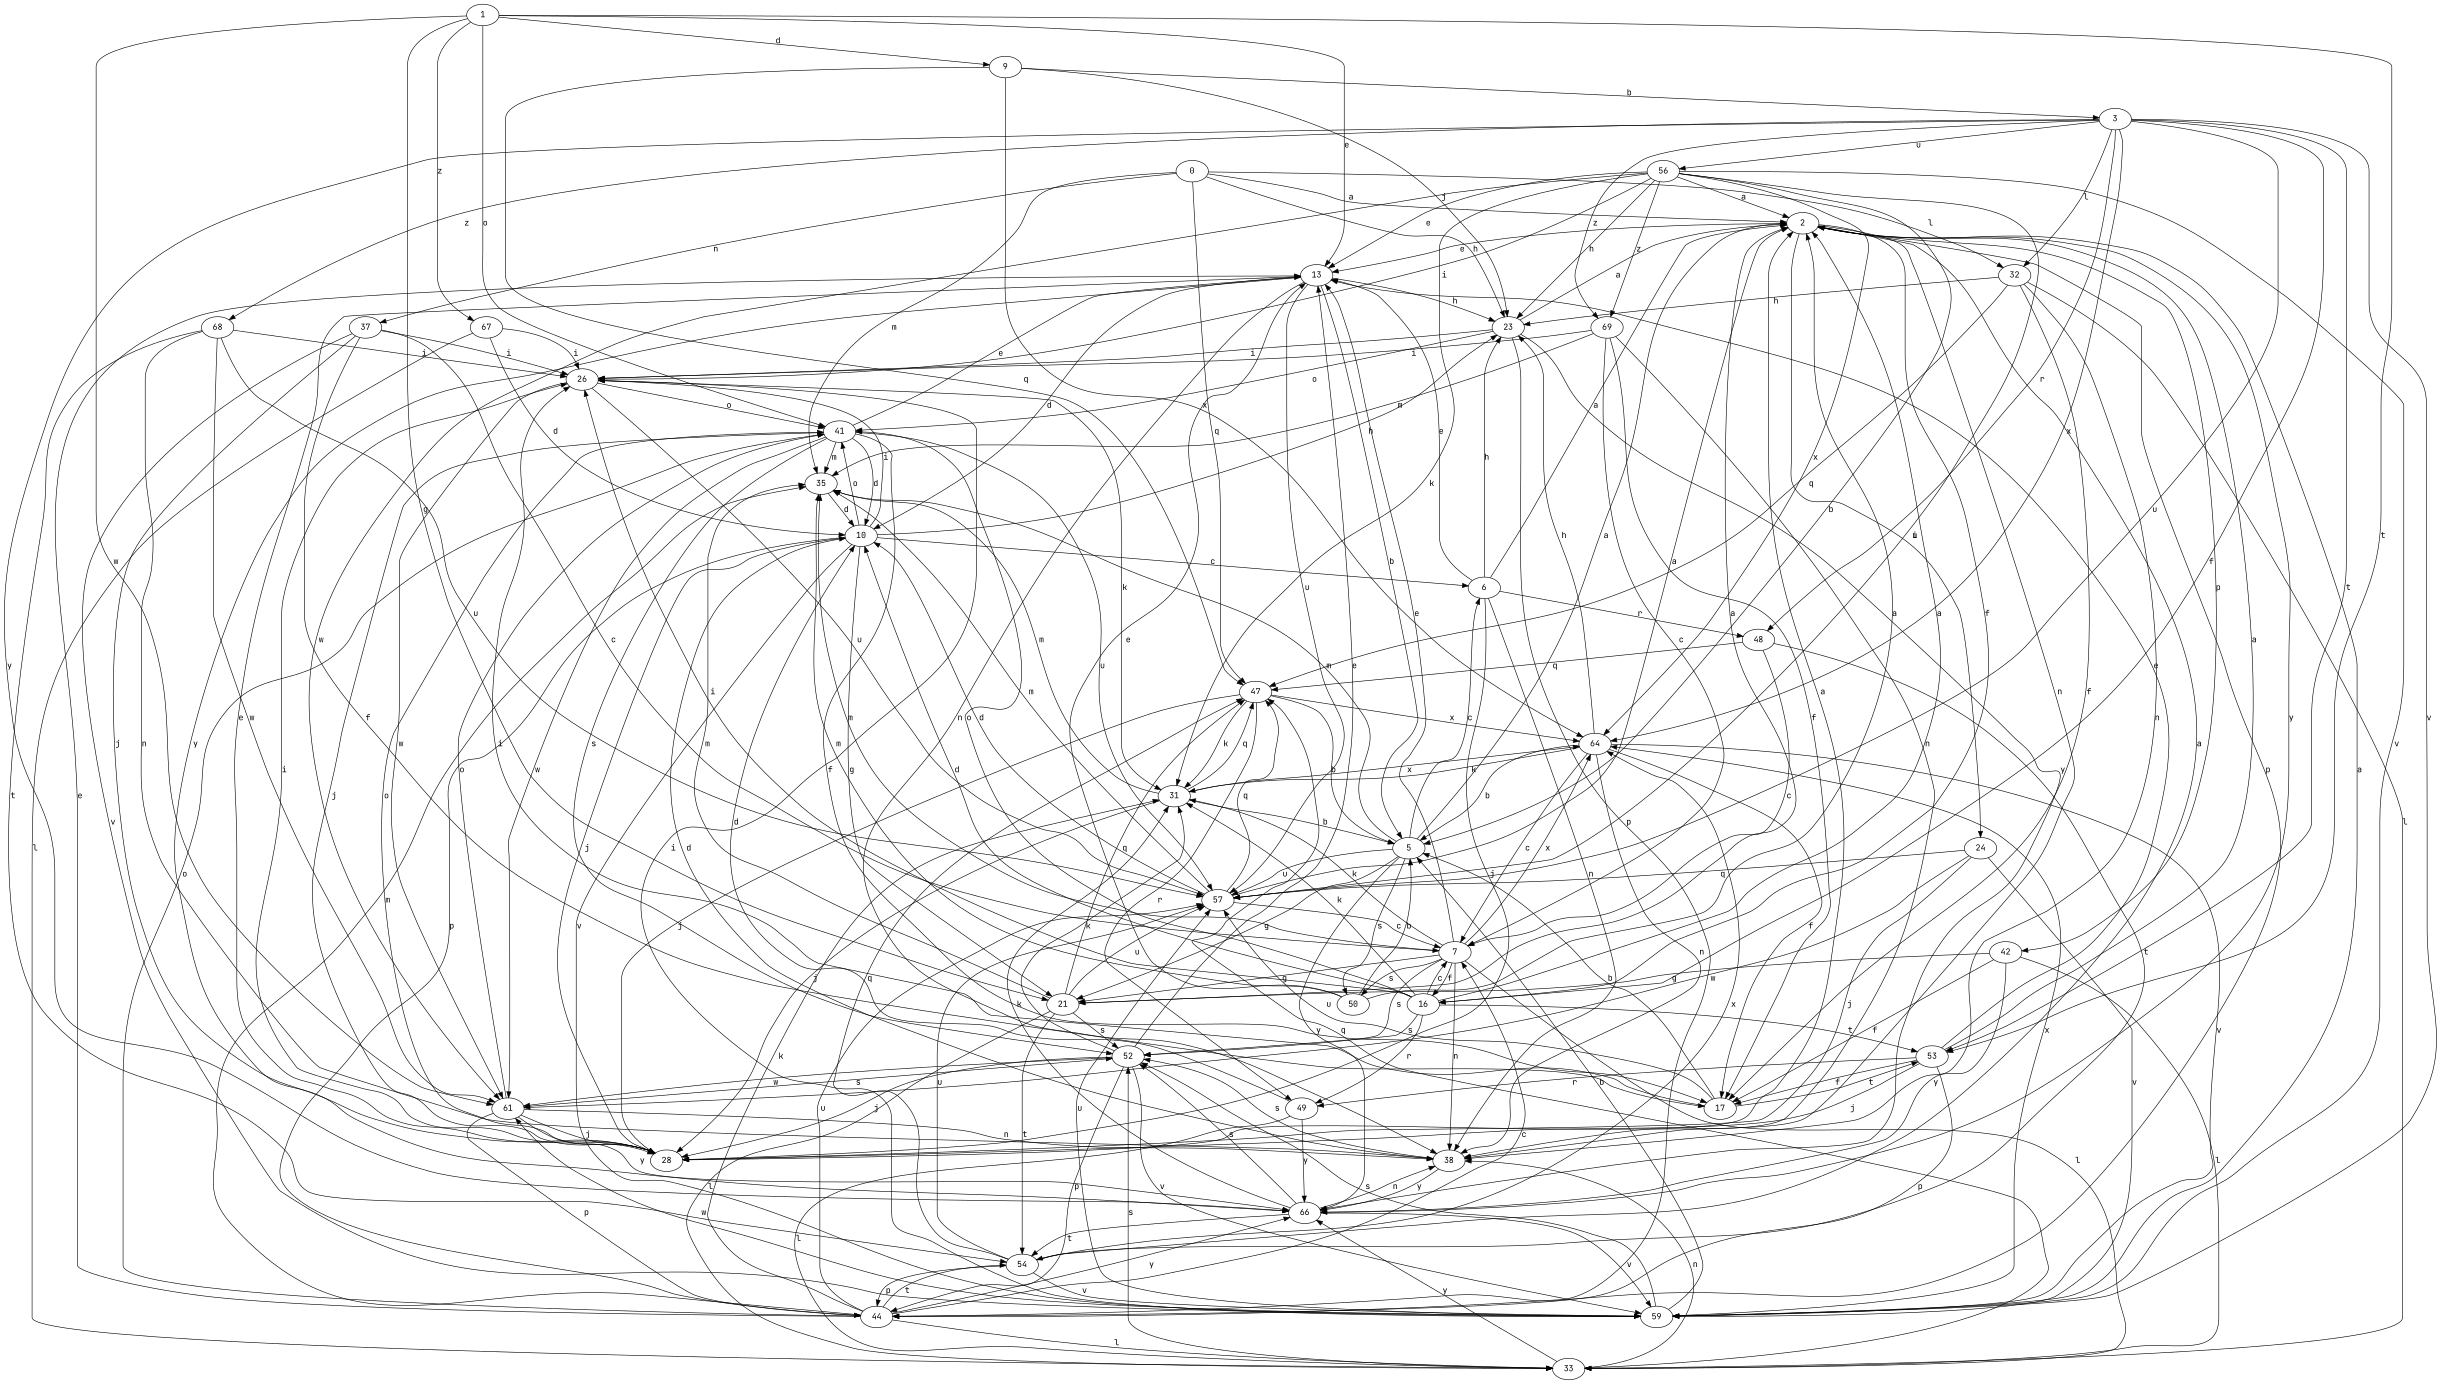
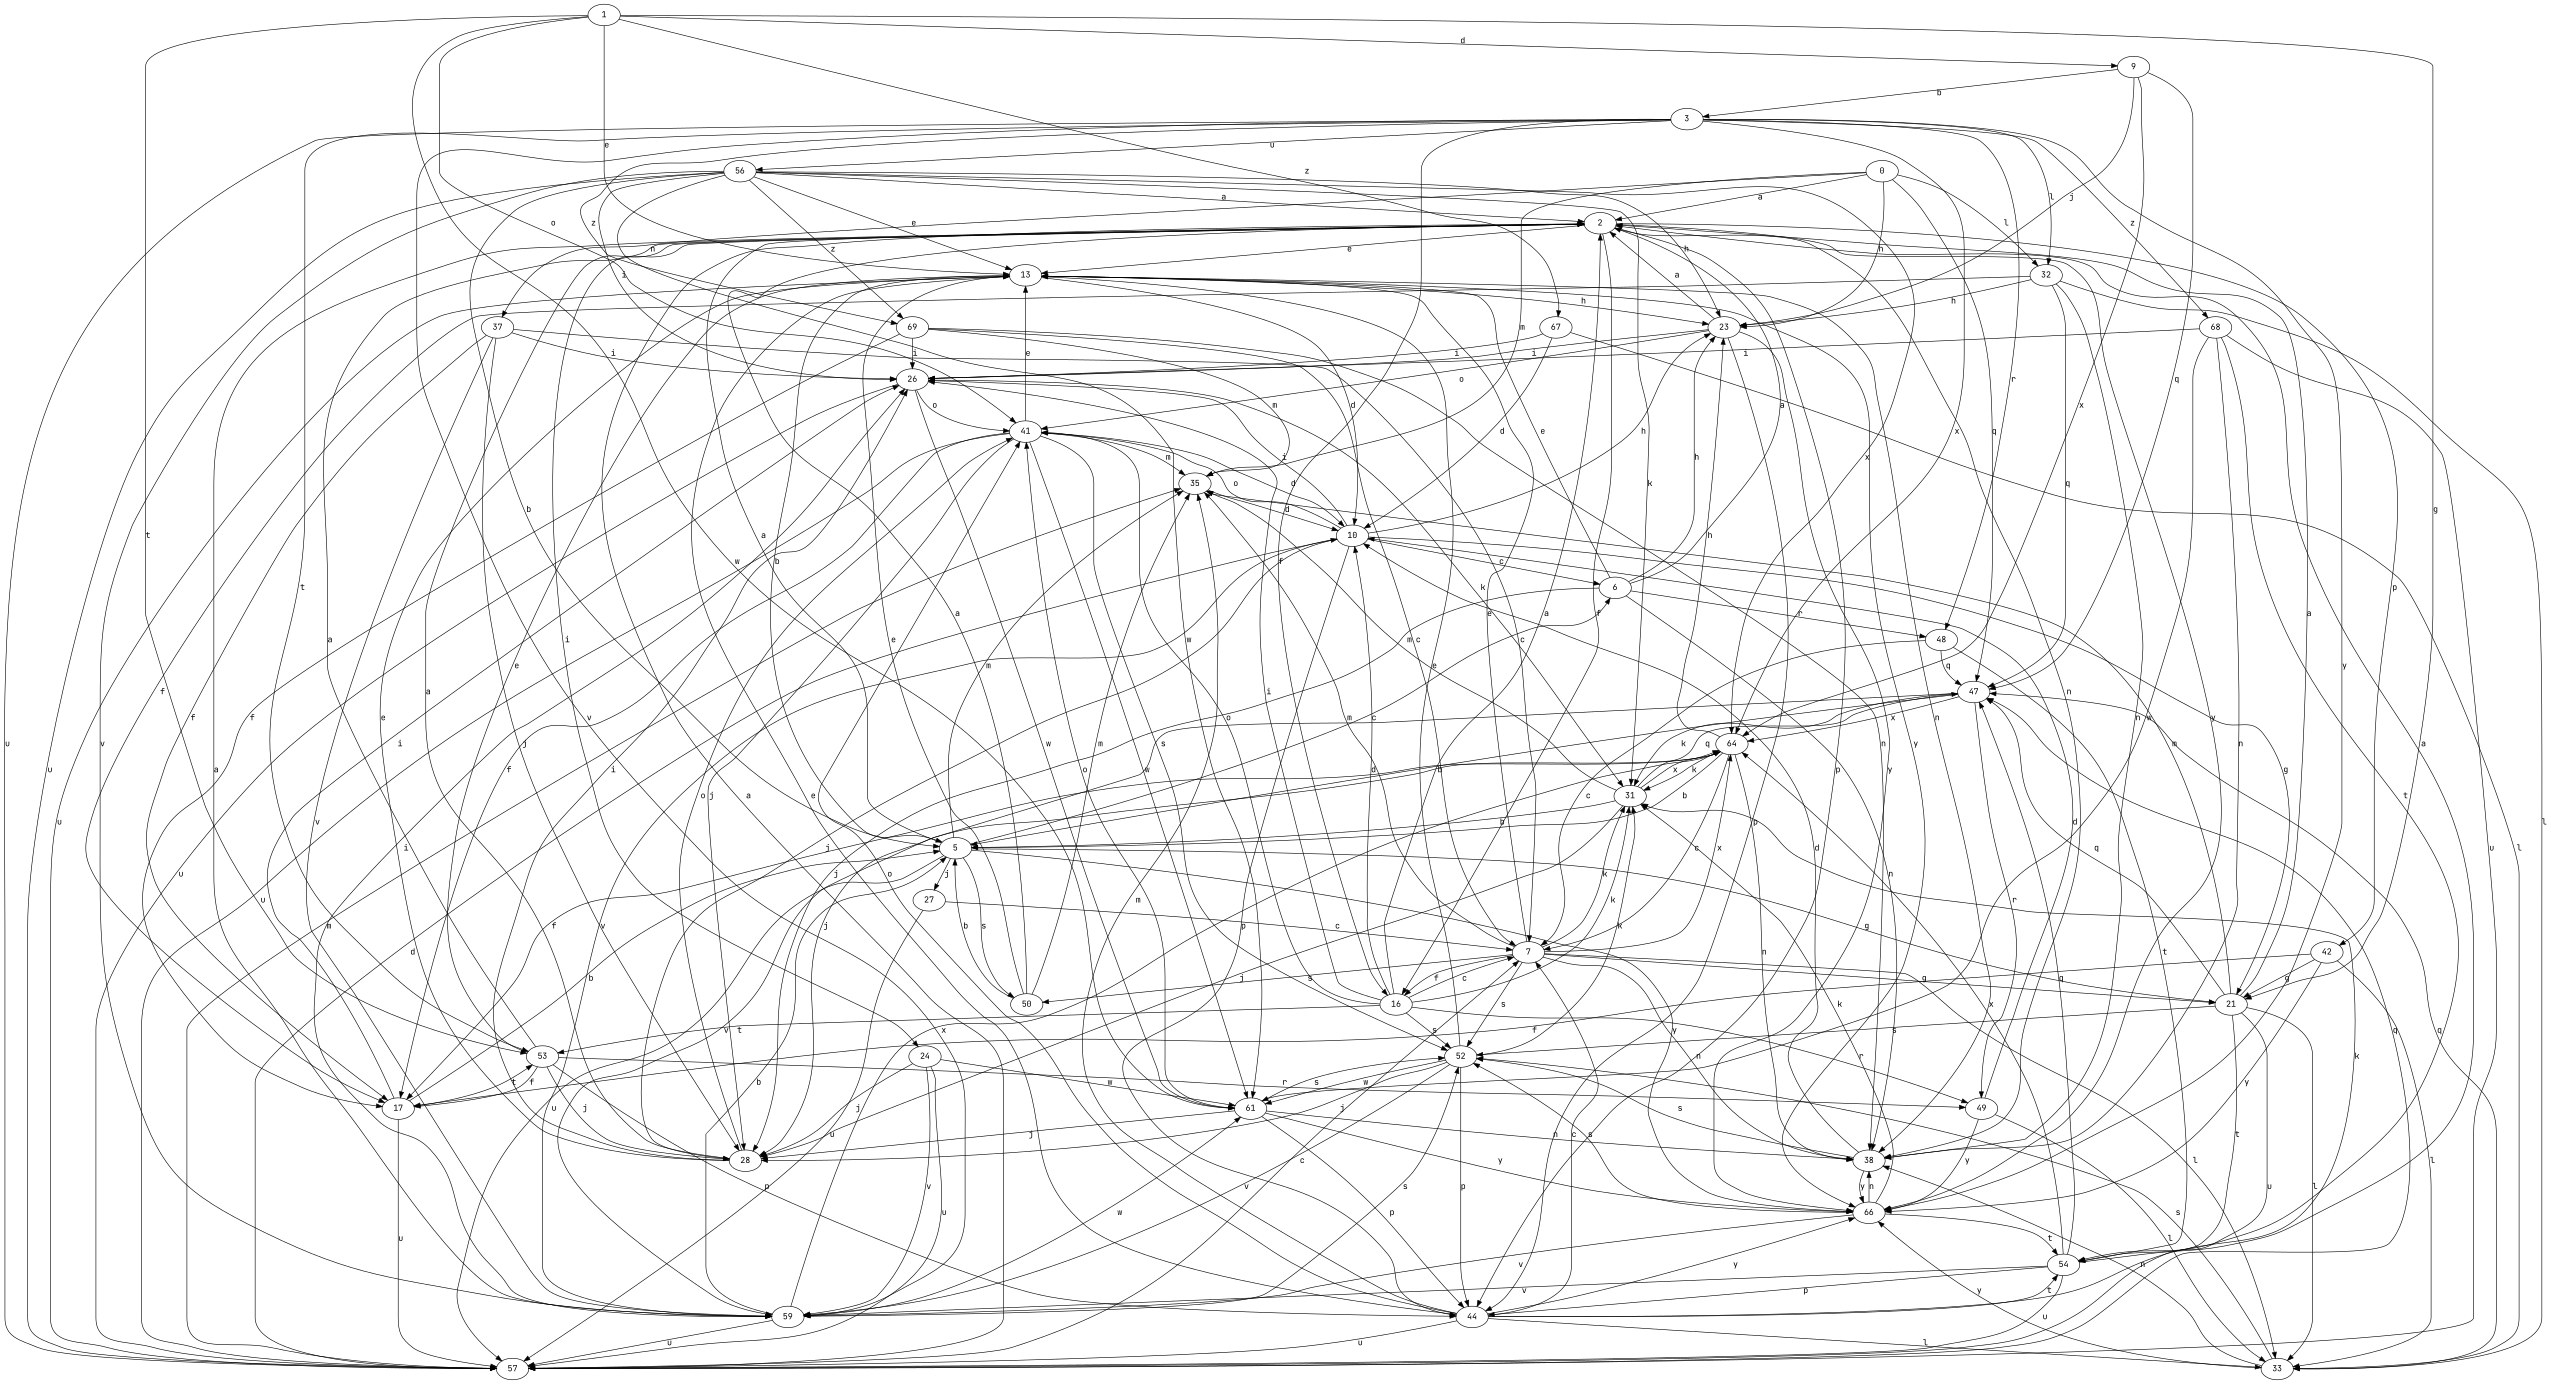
(1723, 874) -> (944, 1213)
none -> (929, 900)
